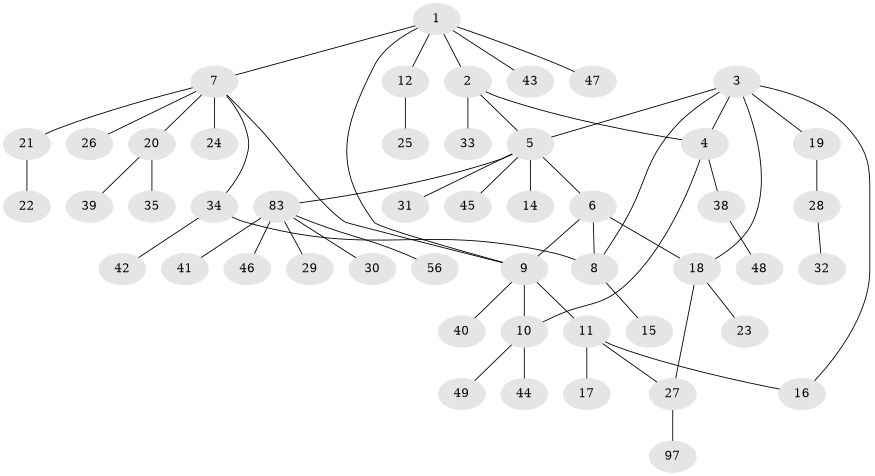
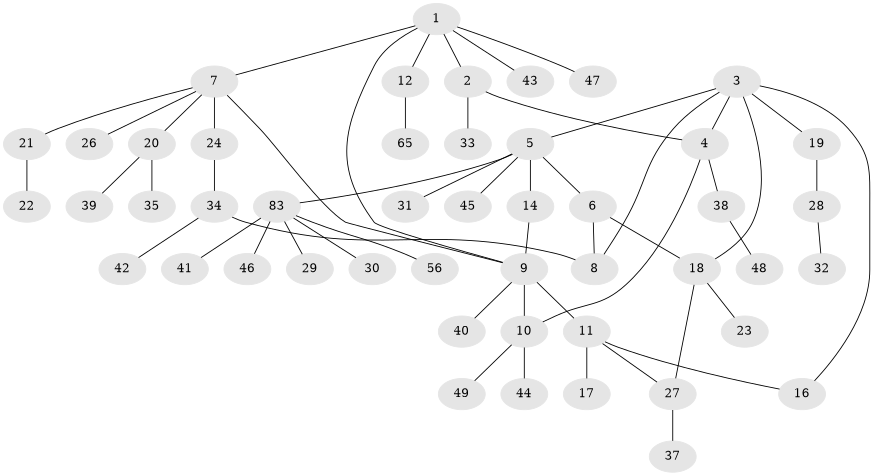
(499, 113) -> none
(249, 144) -> (214, 175)
(405, 144) -> (405, 144)
(559, 238) -> (527, 238)
(649, 332) -> none
(673, 457) -> (673, 457)
